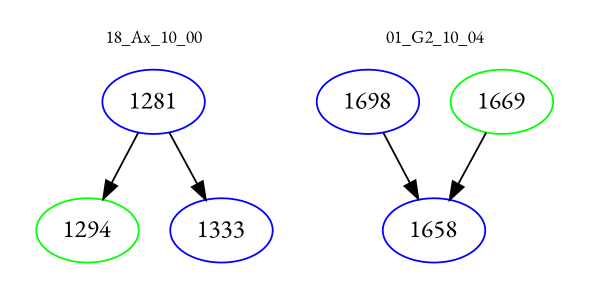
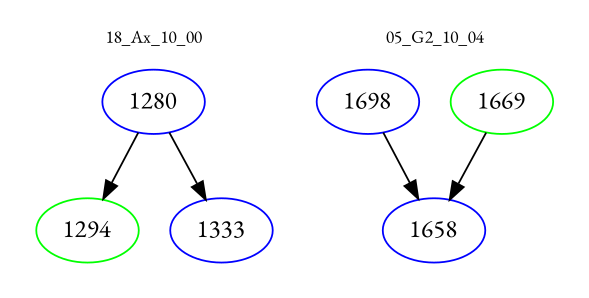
(435, 38) -> (435, 38)
(154, 102) -> (154, 102)
